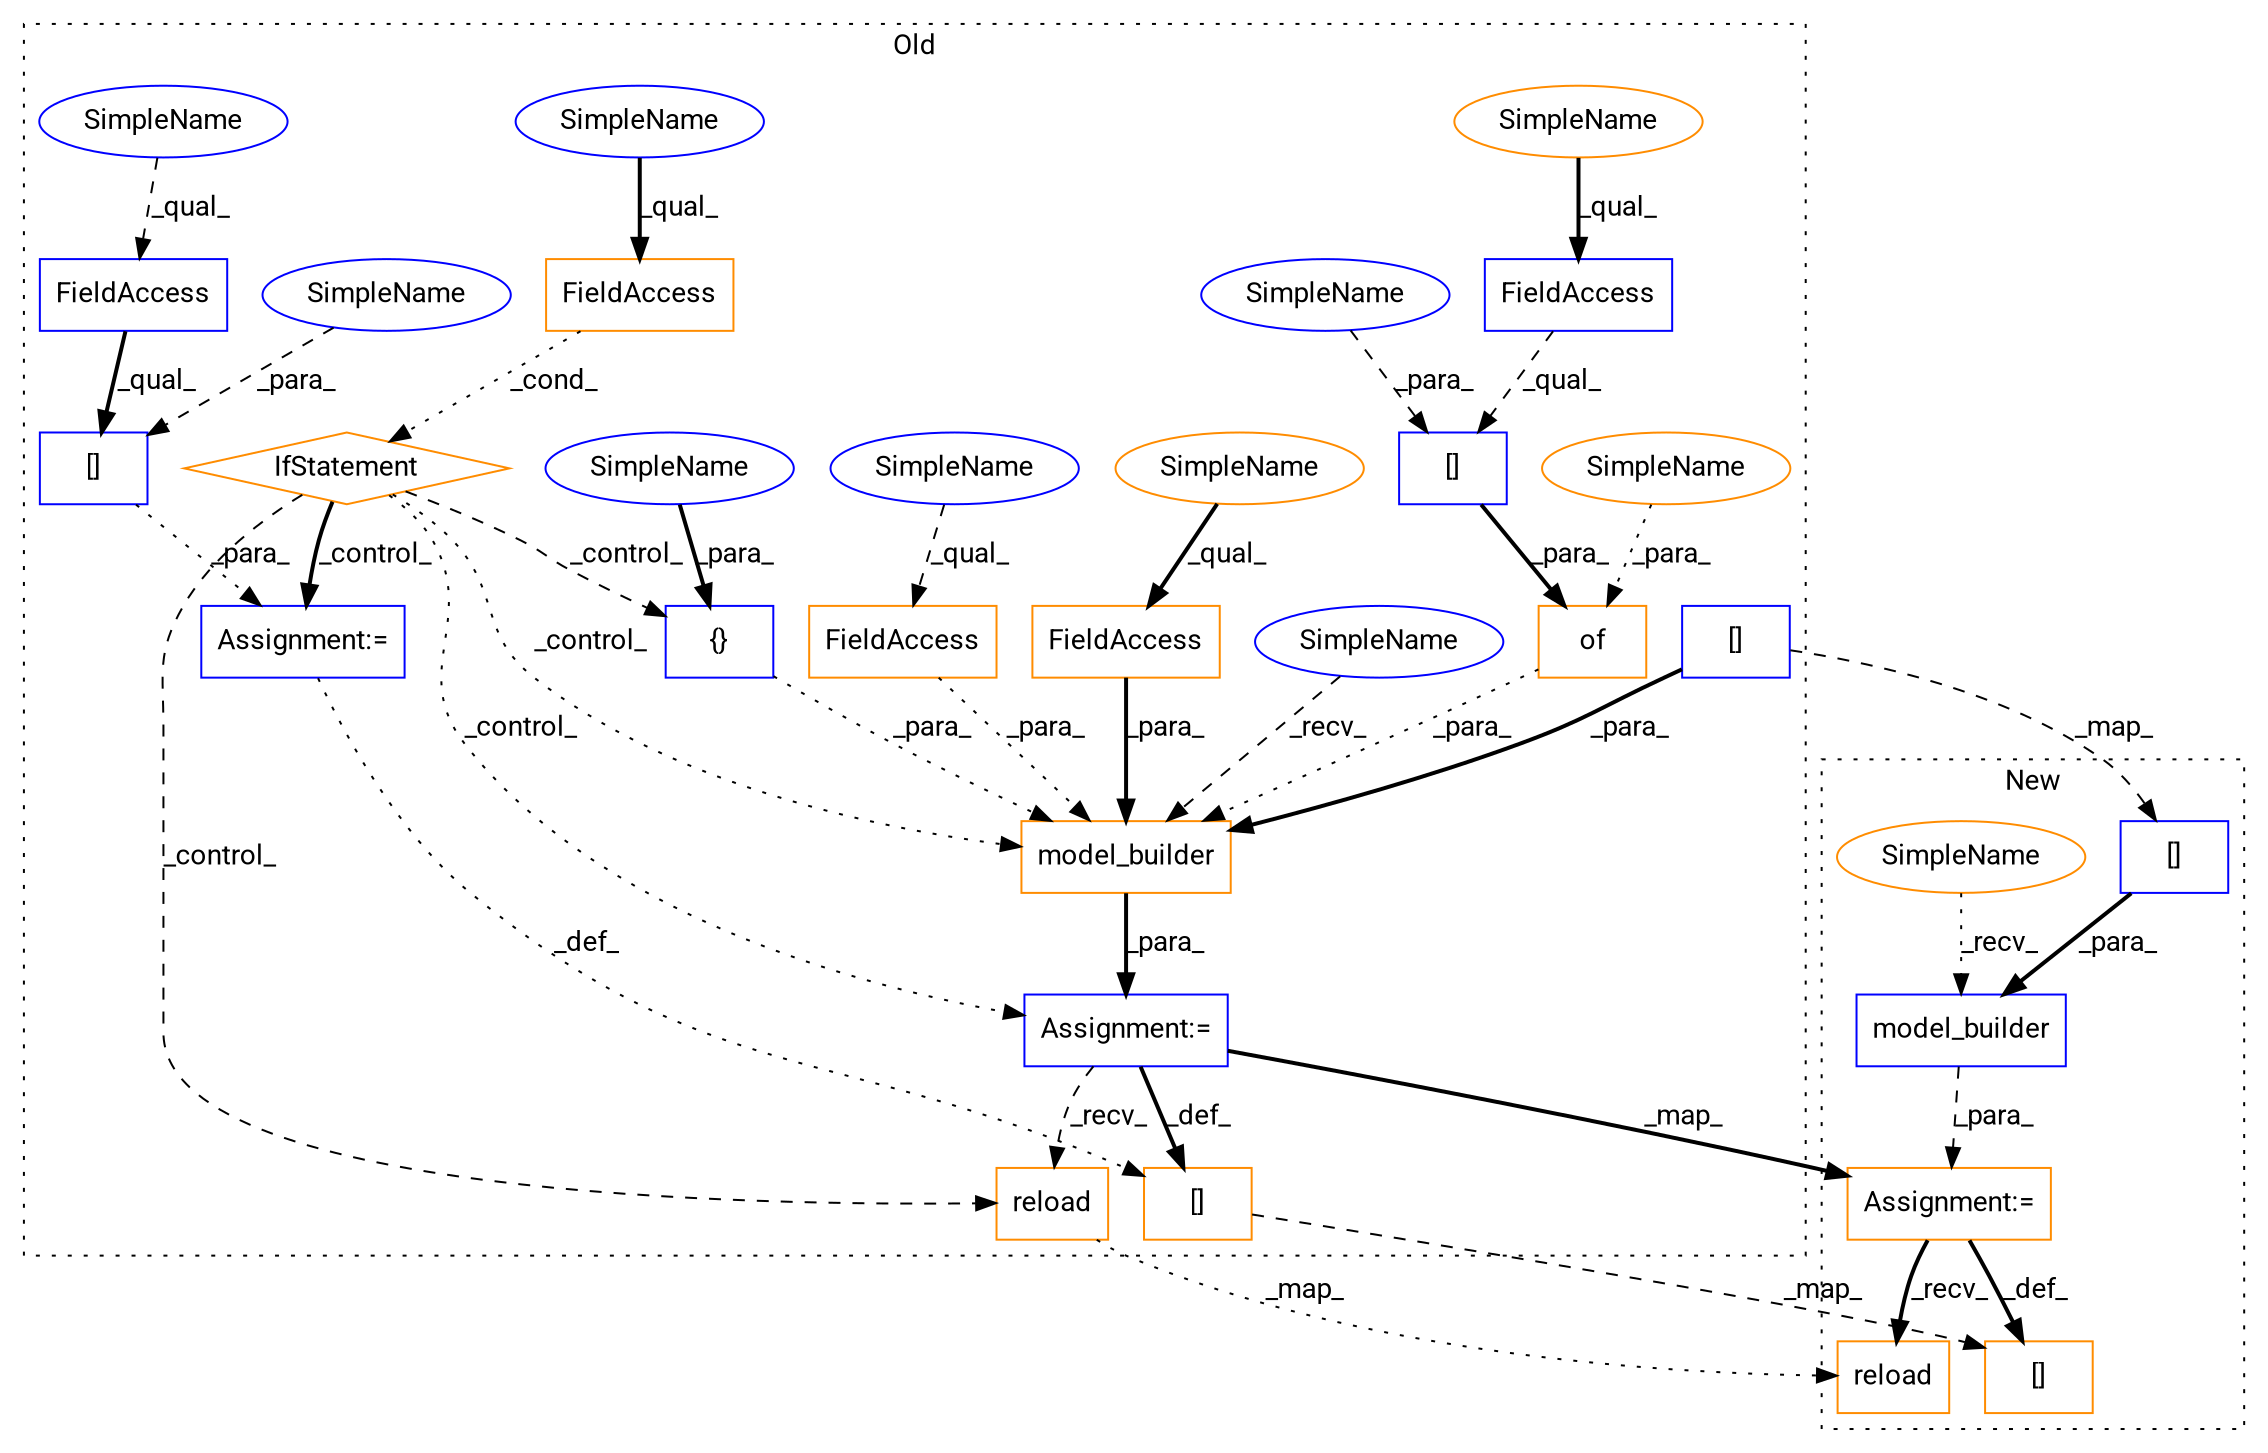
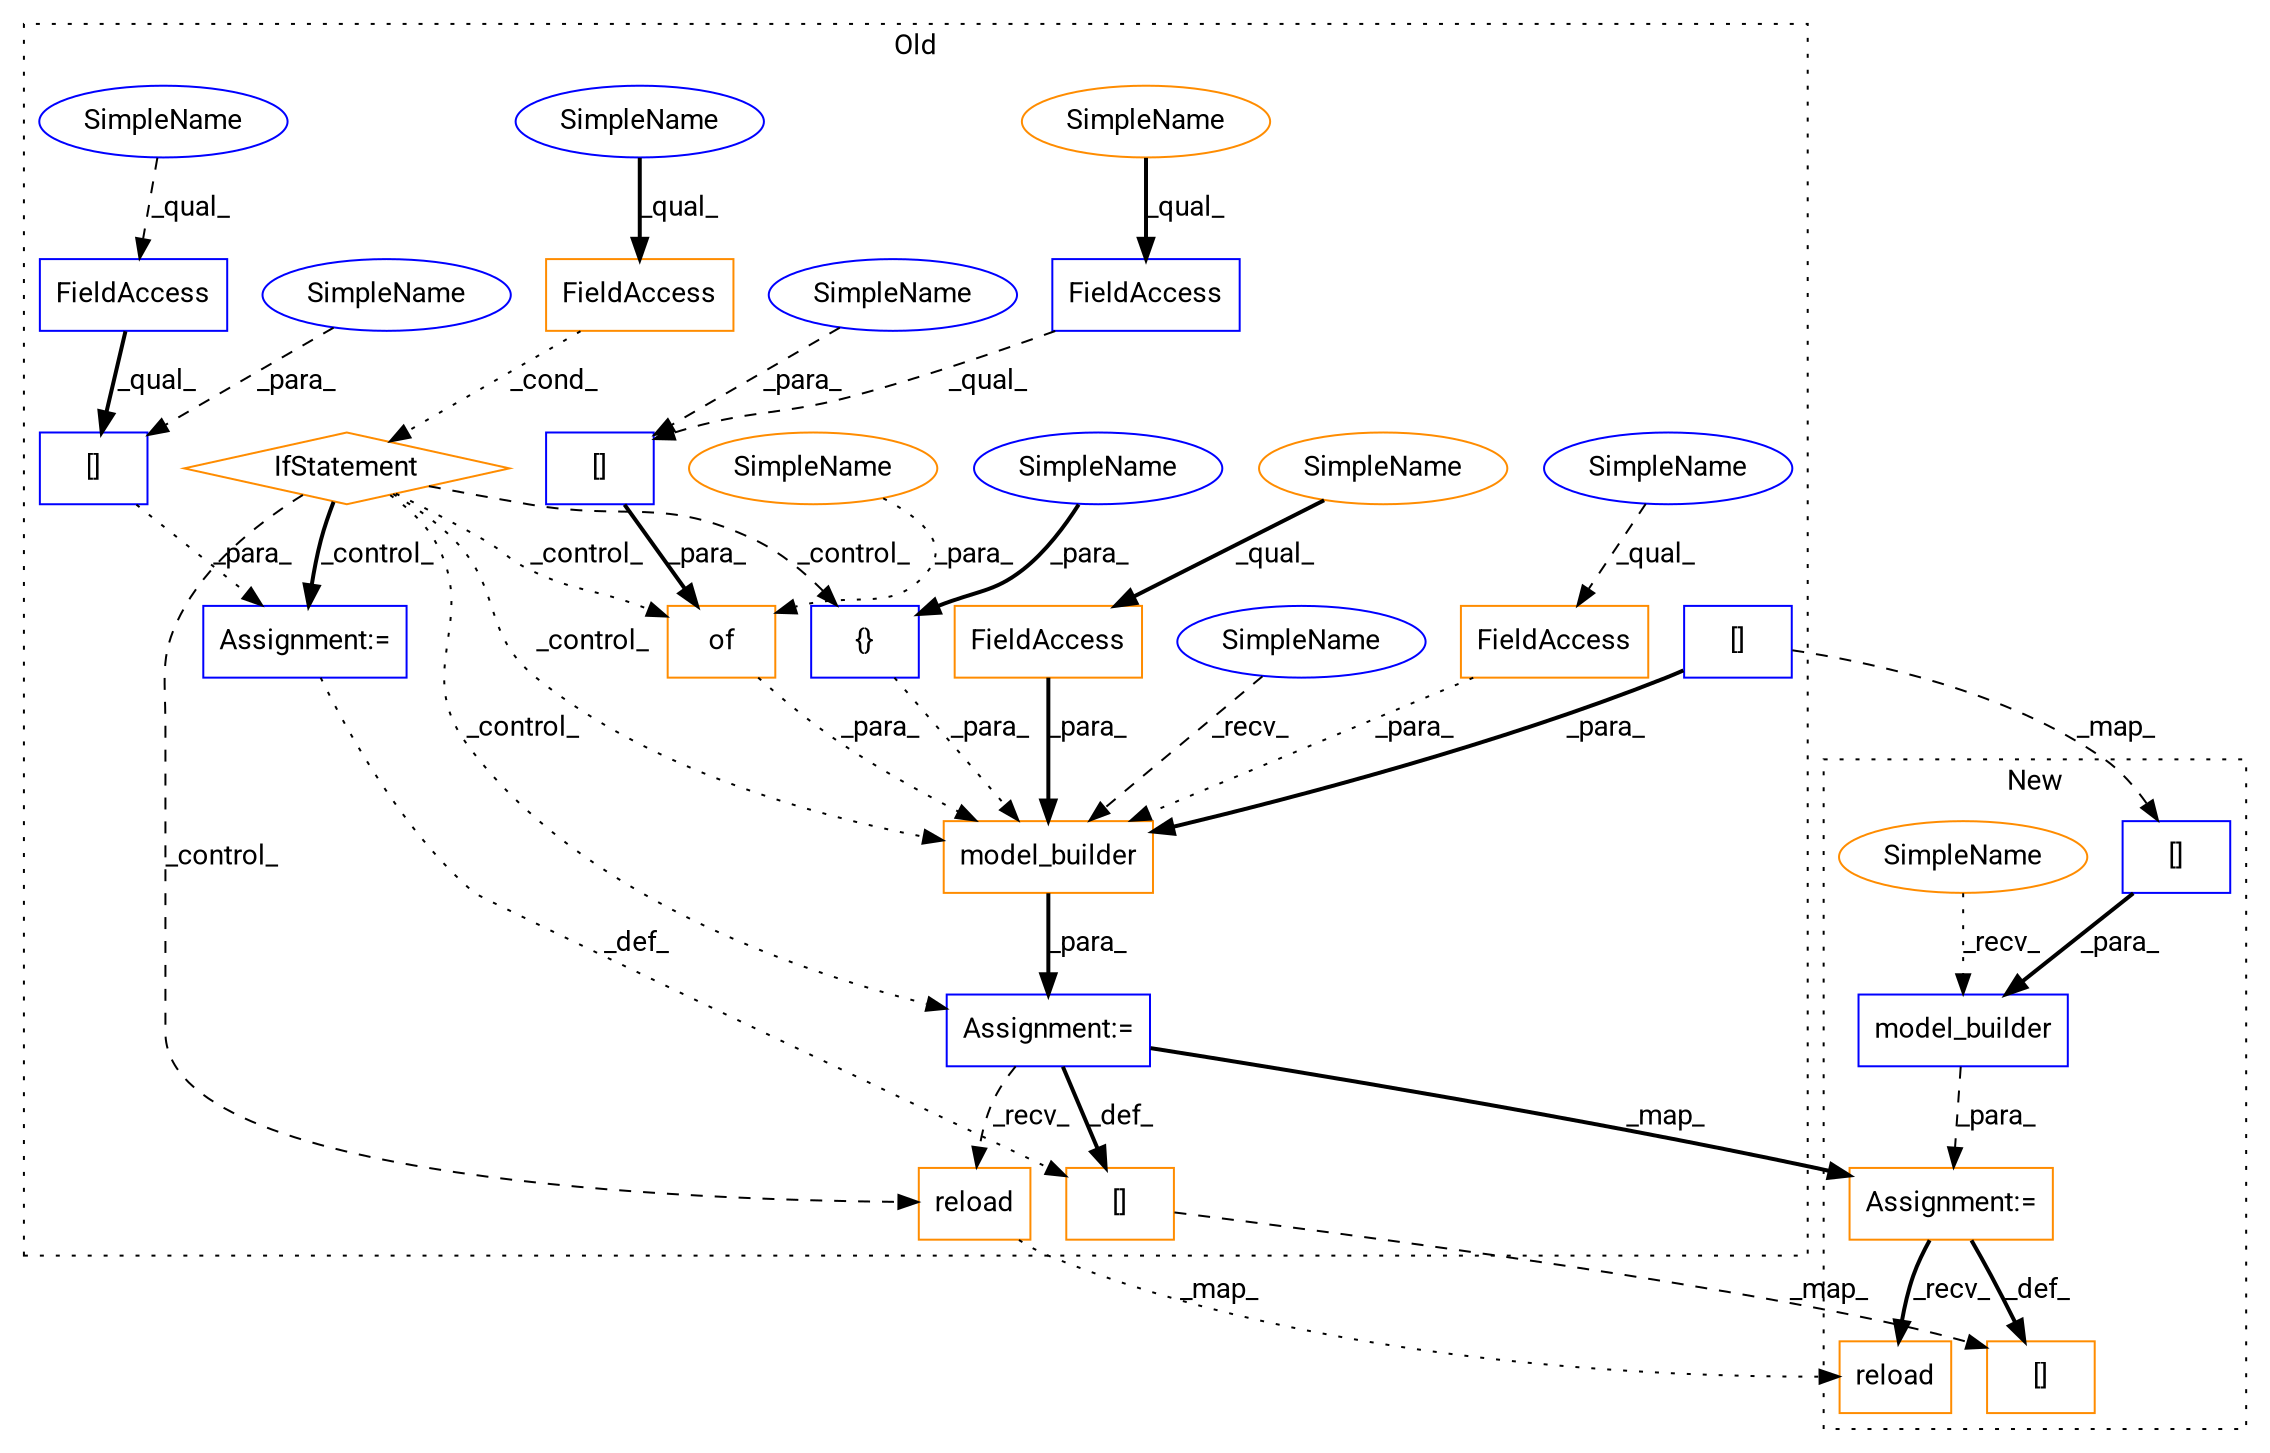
none -> (517, 563)
